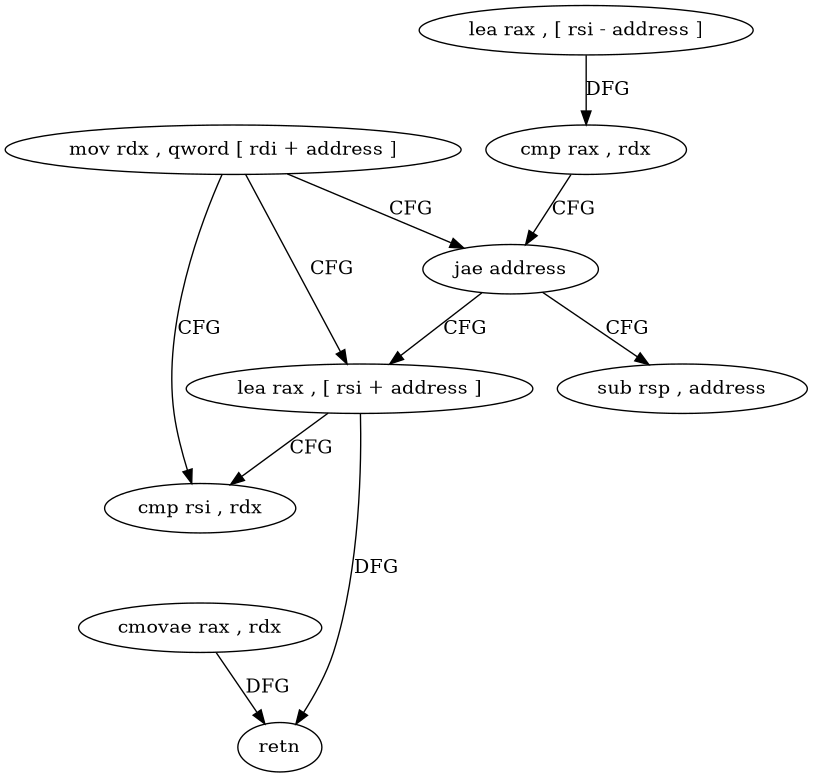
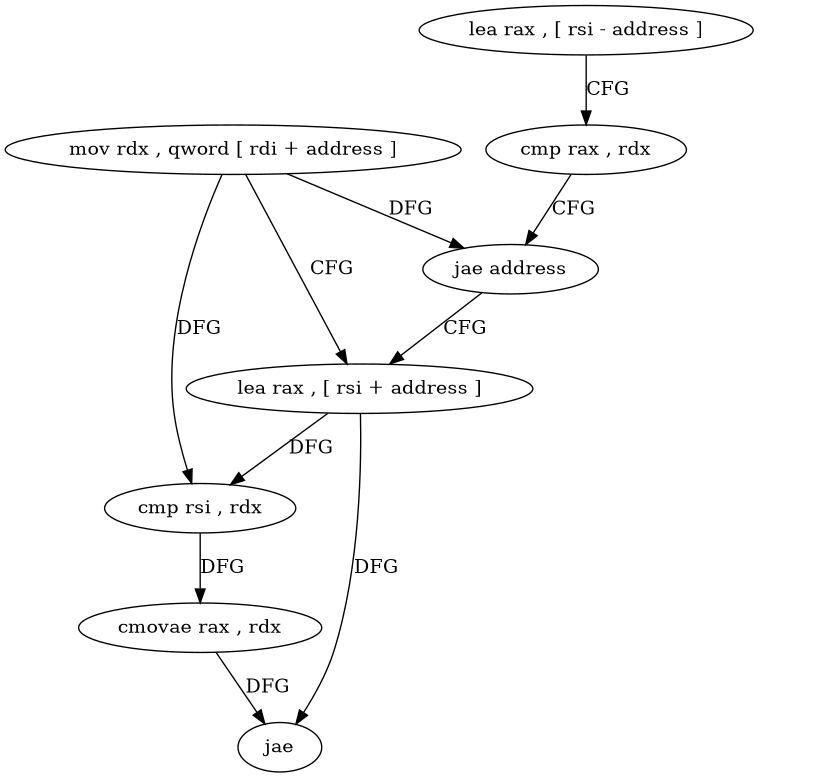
(608, 90) -> (608, 90)
(411, 209) -> (411, 209)
(200, 329) -> (200, 329)
(682, 389) -> none
(311, 448) -> (311, 448)
none -> (200, 561)
(280, 747) -> (280, 747)
